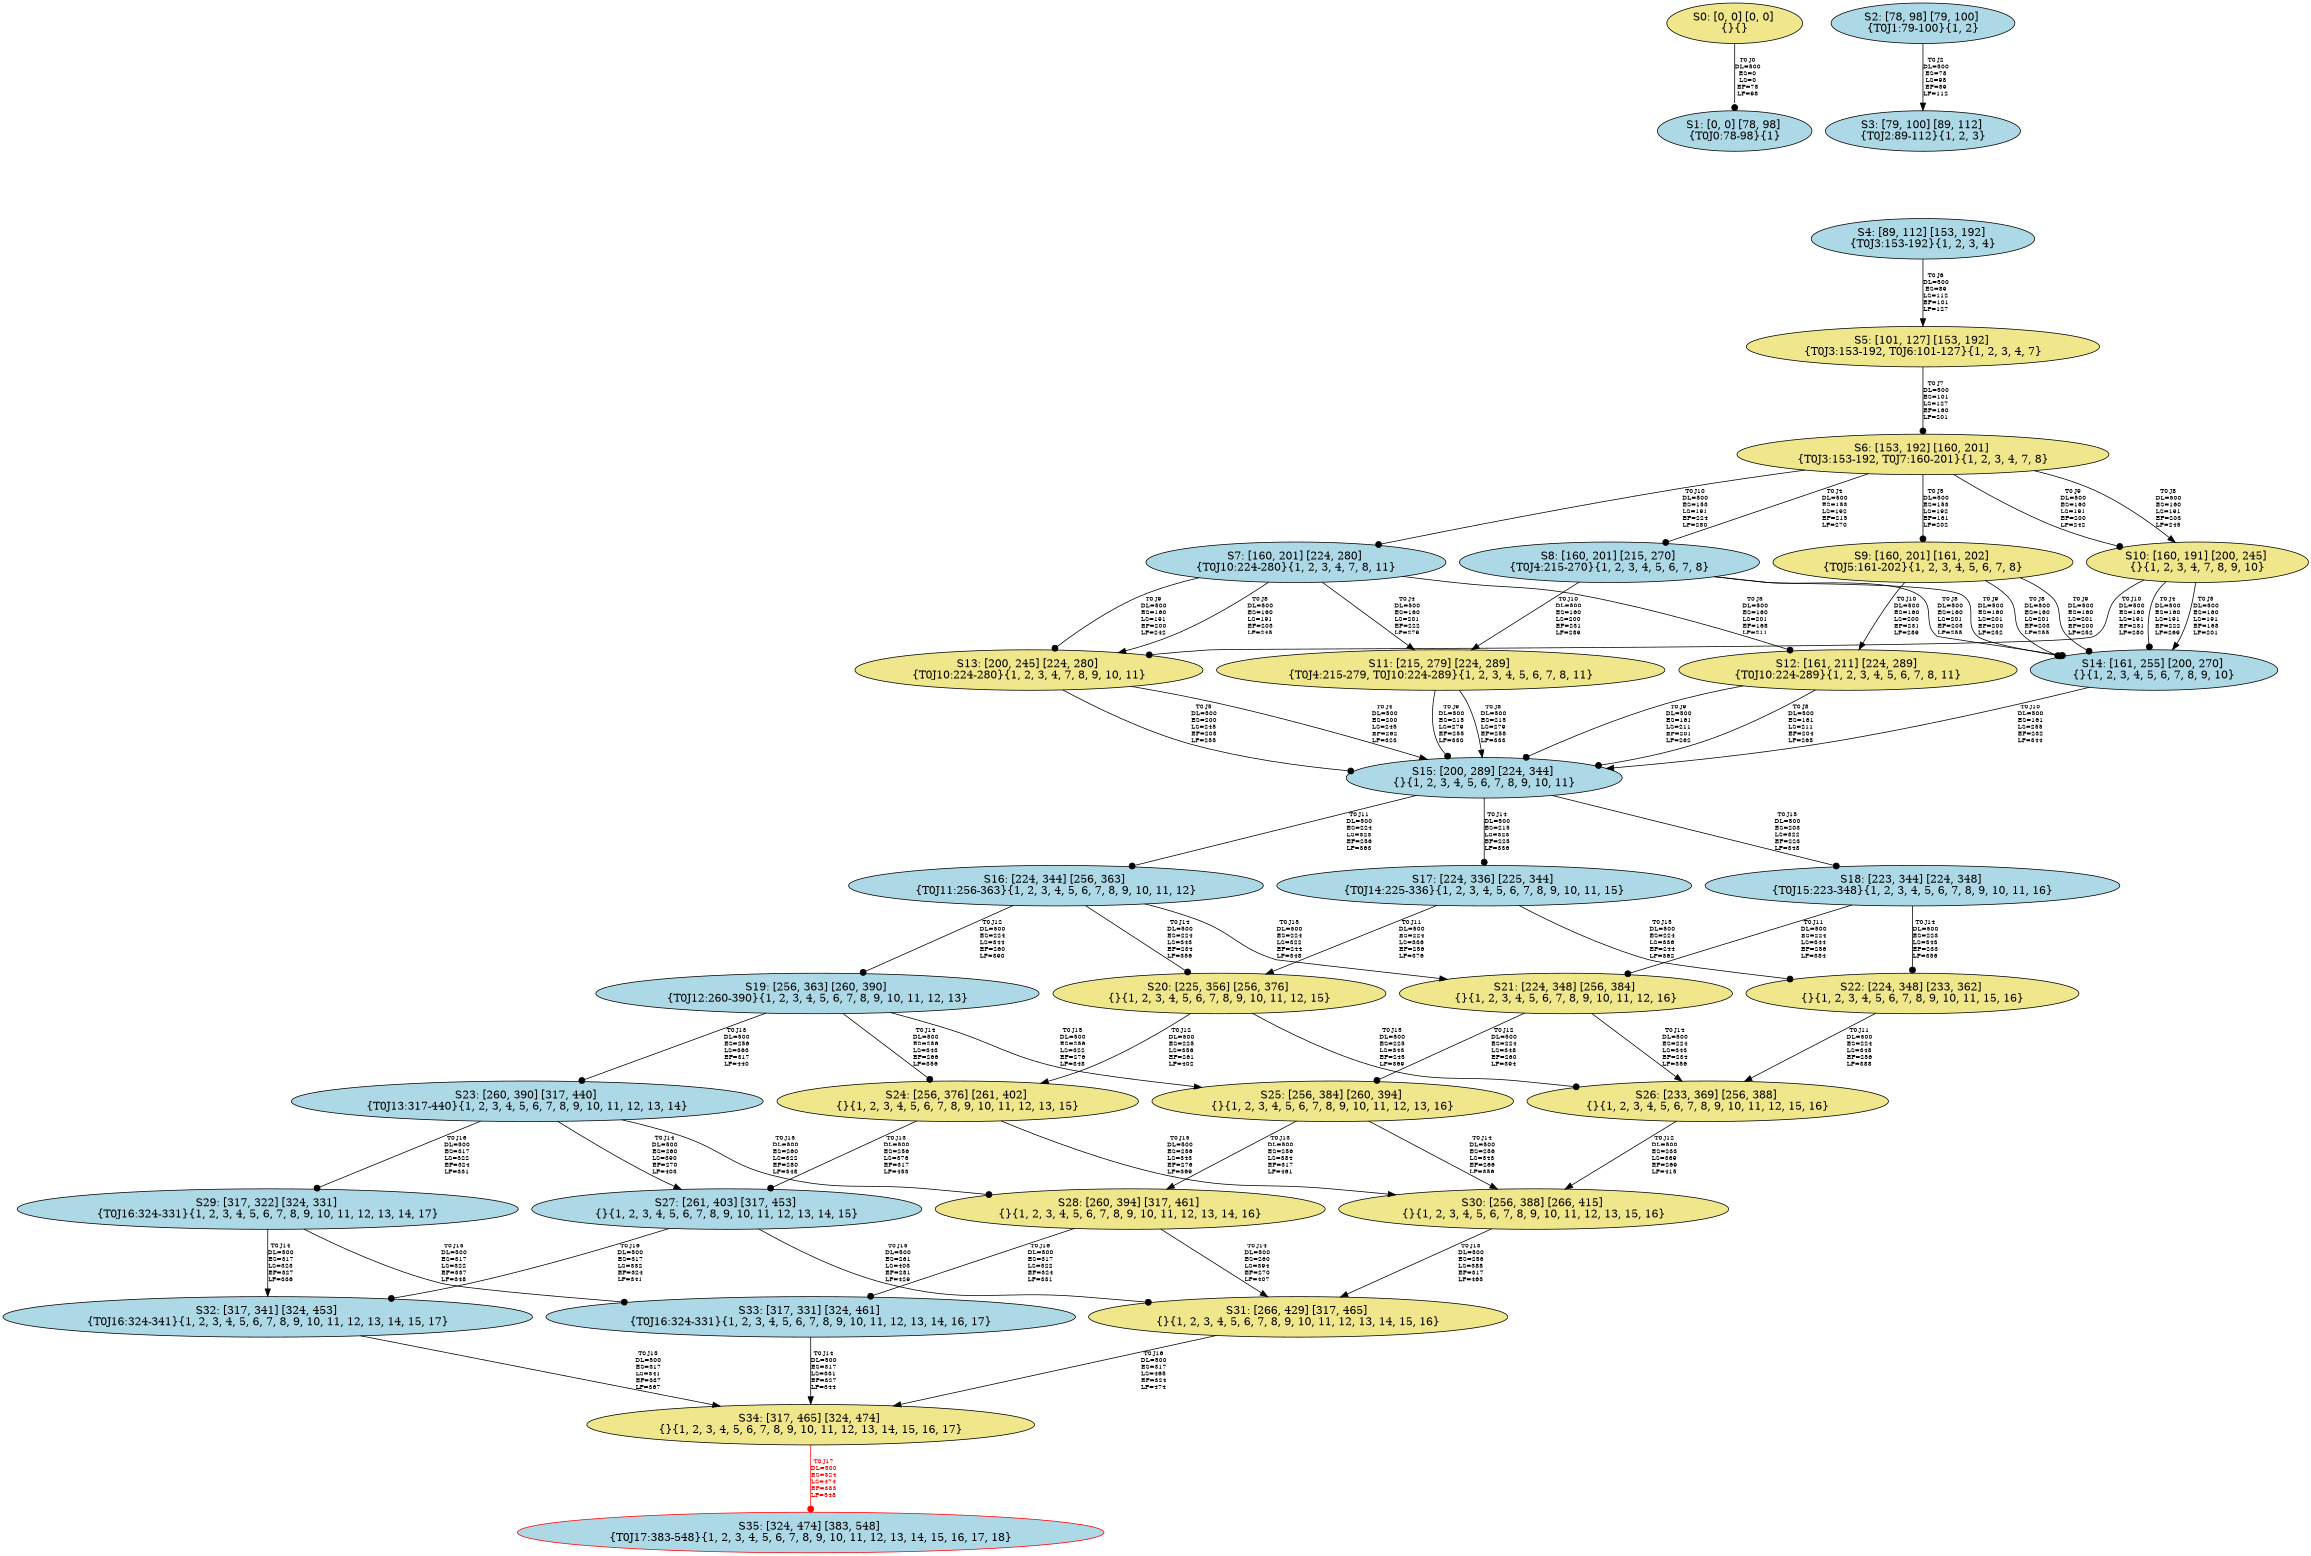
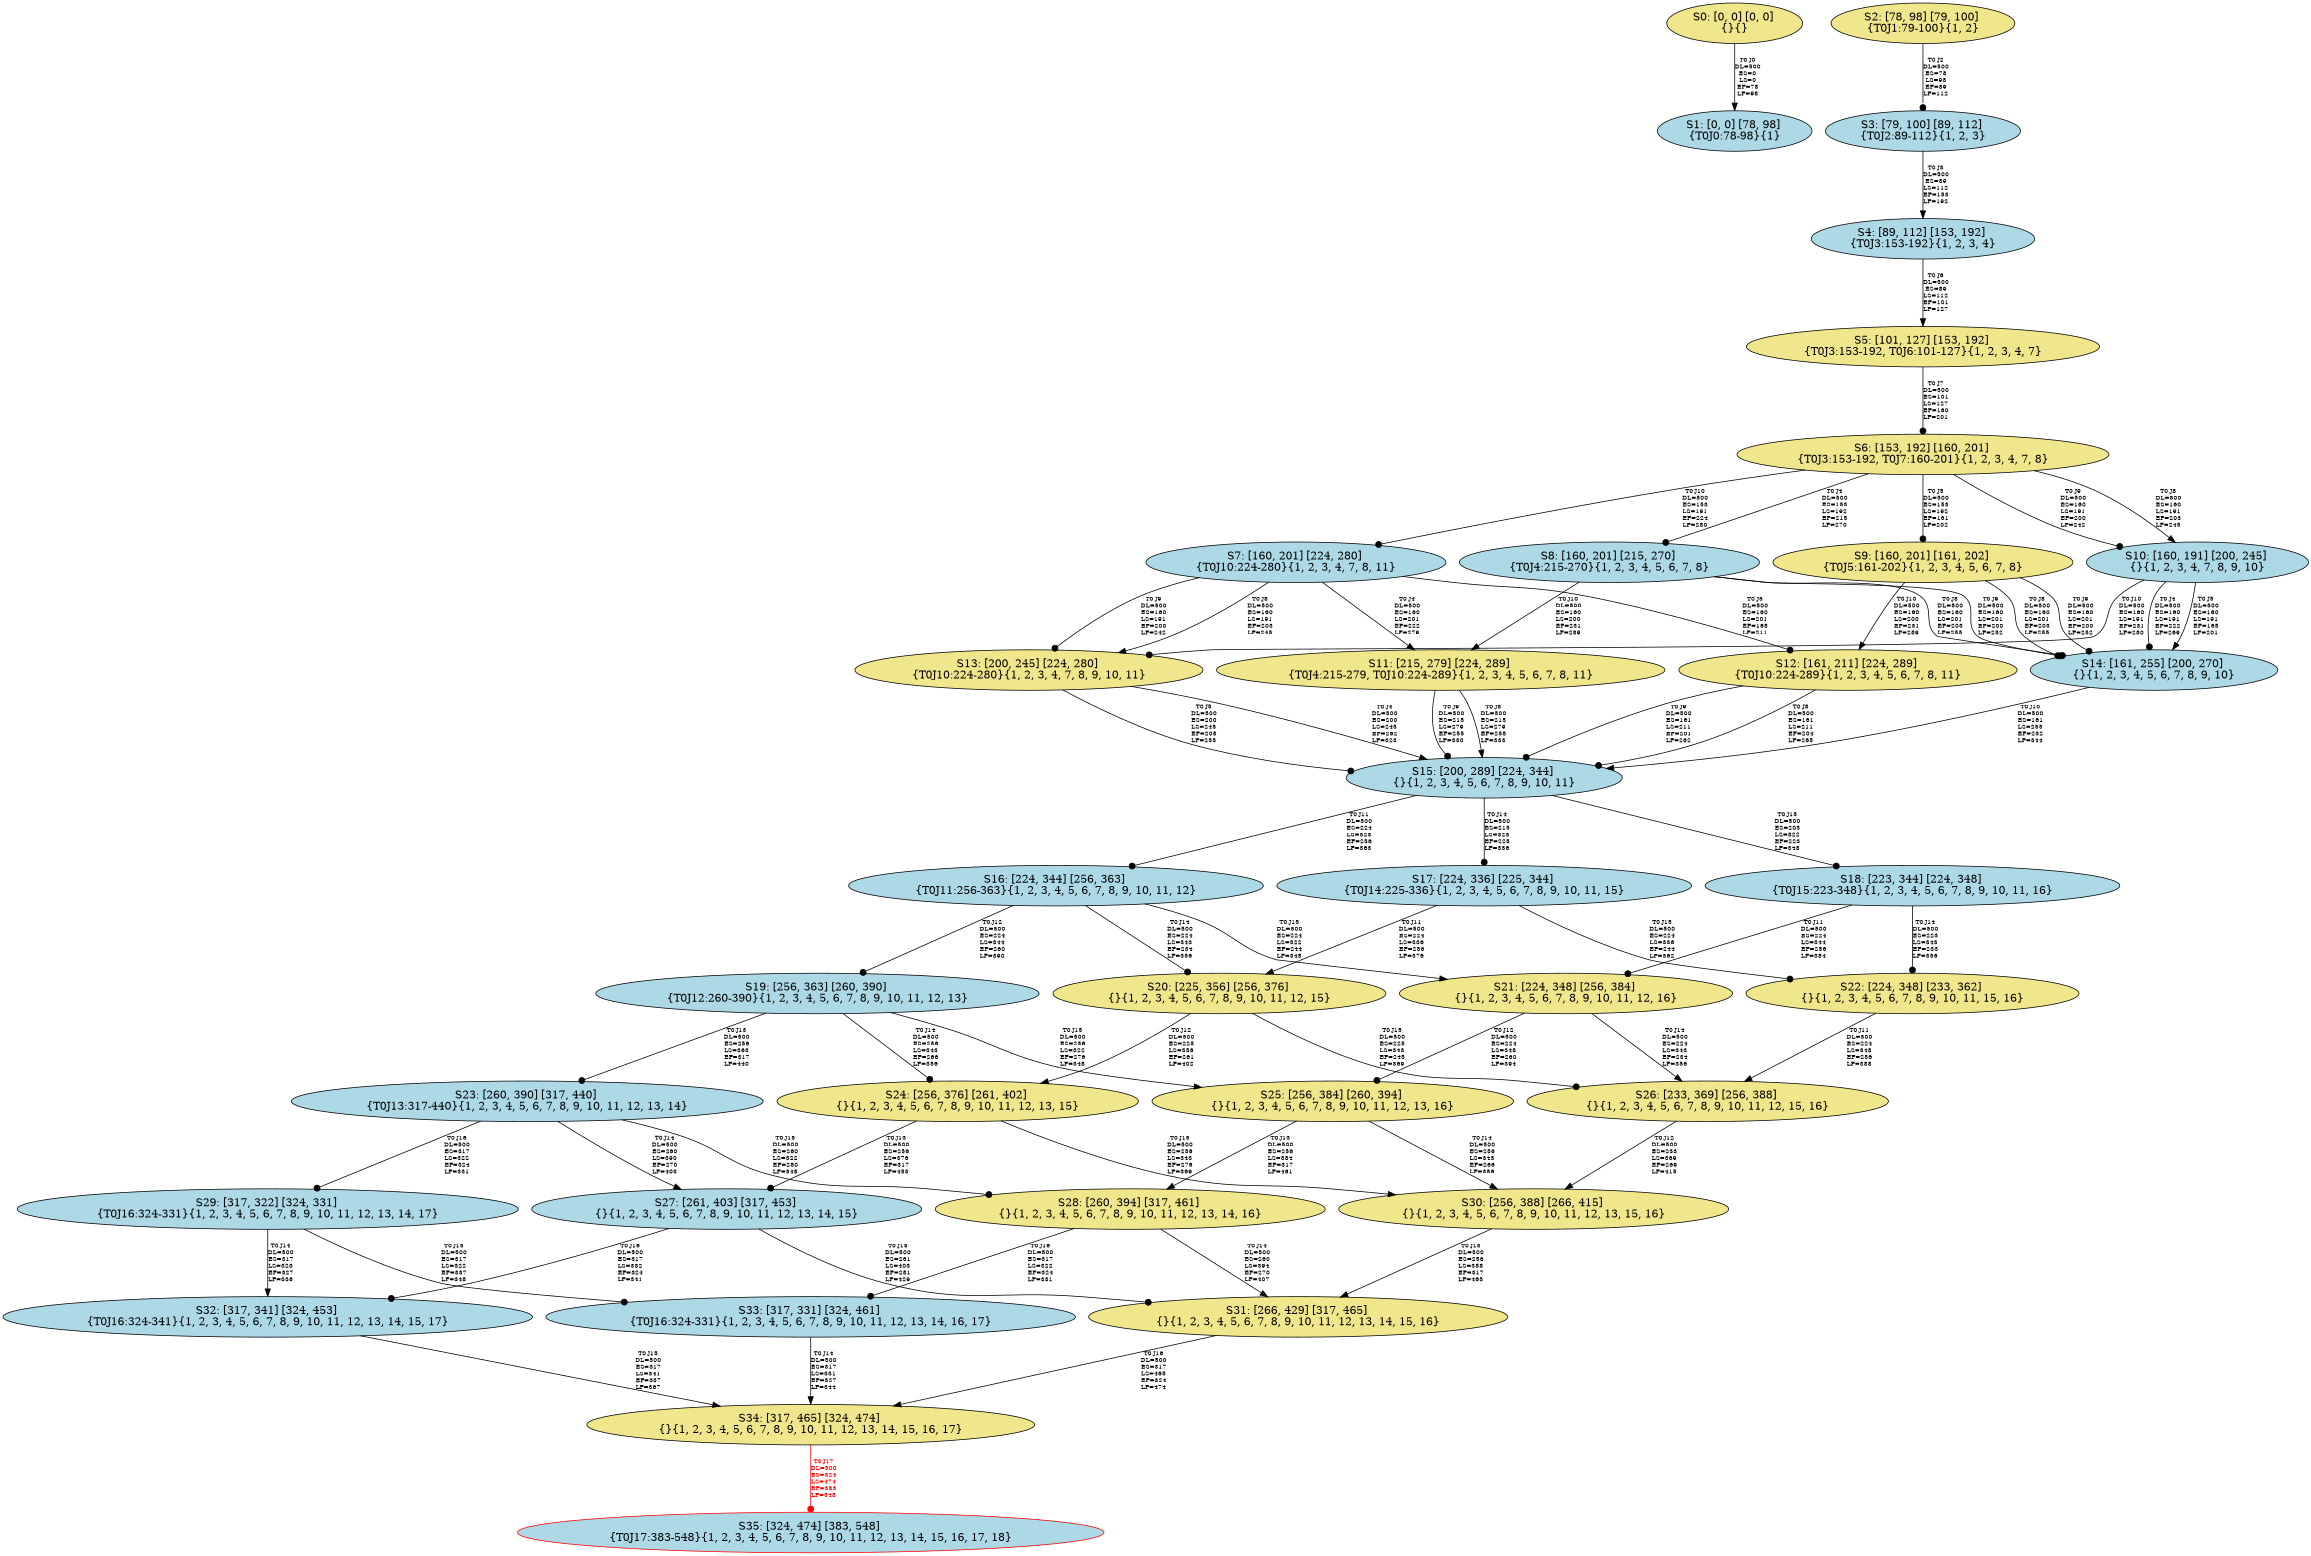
(1923, 23) -> (1923, 23)
(1735, 73) -> (1735, 73)
(1923, 73) -> (1923, 73)
none -> (1923, 181)
(2197, 562) -> (2197, 562)
